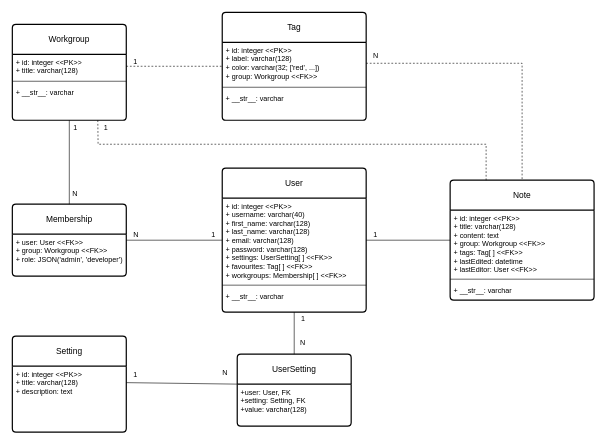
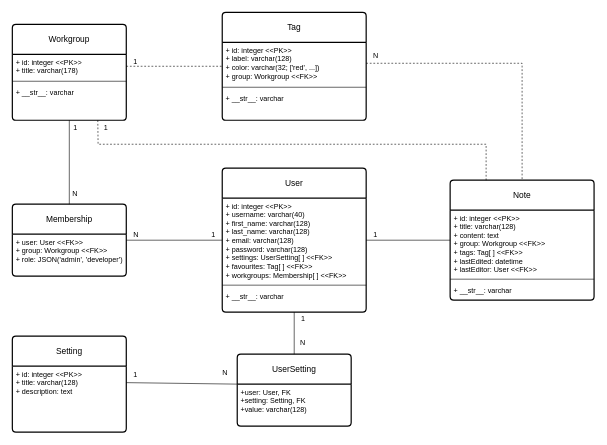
(54, 67) -> (54, 67)
